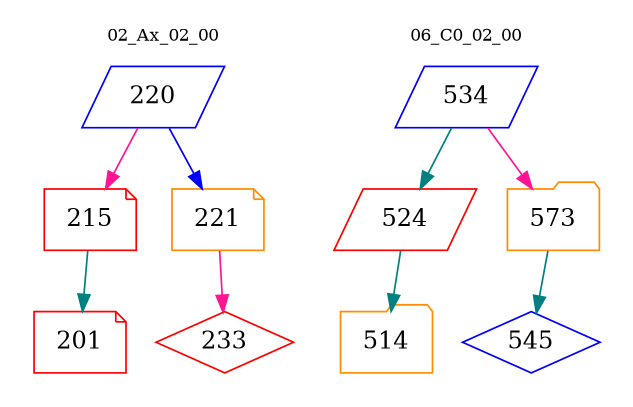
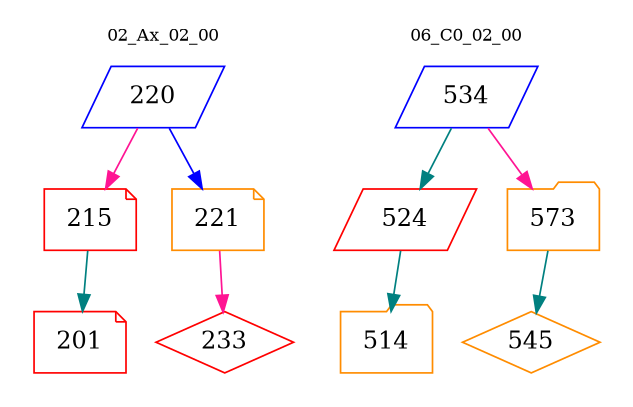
(531, 342) -> (531, 342)
